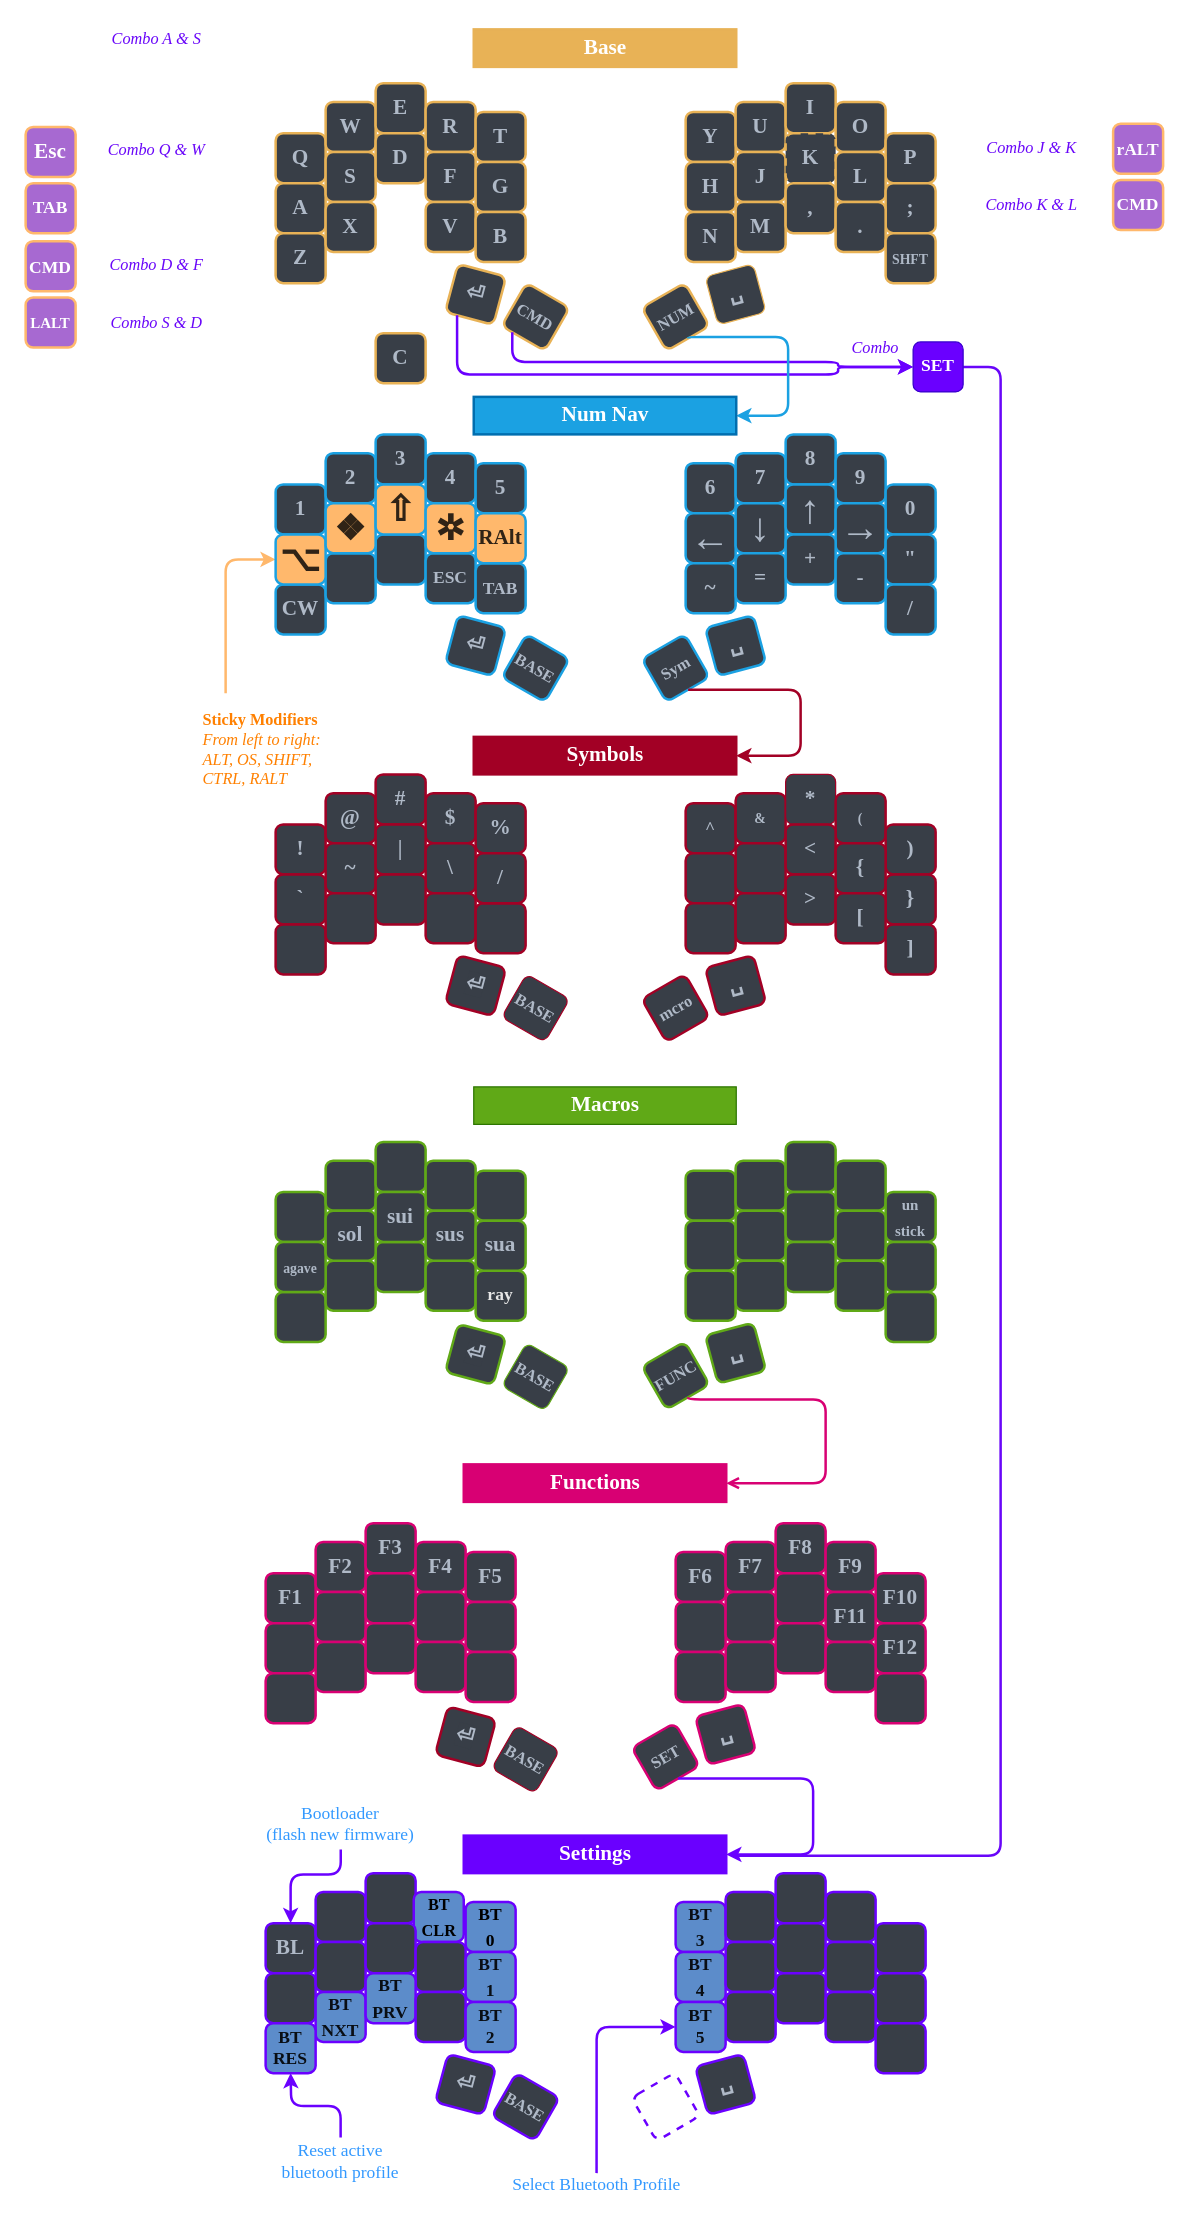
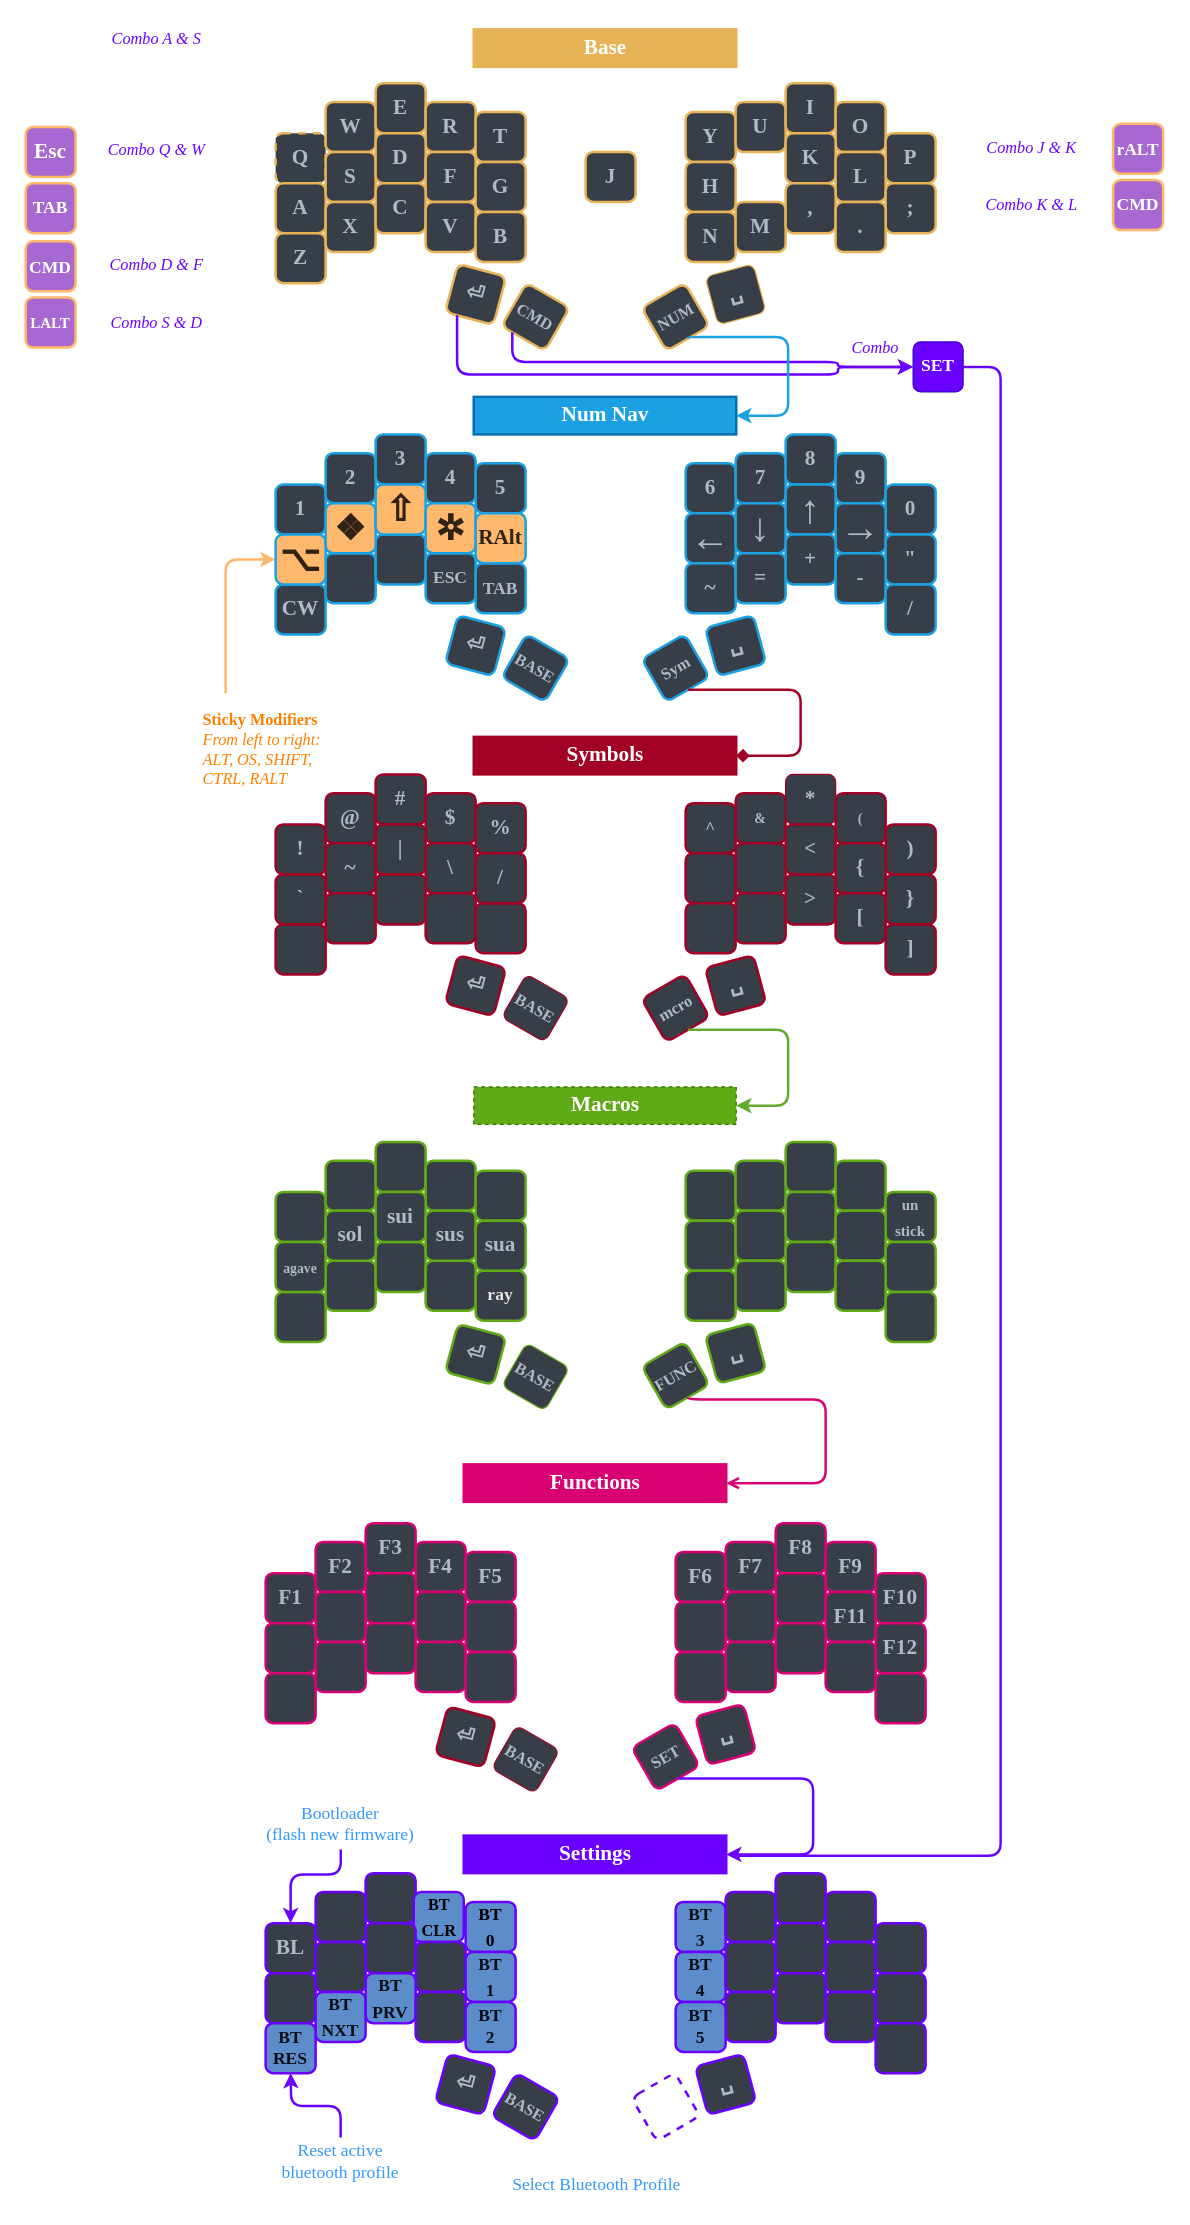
(301, 158) -> (301, 158)
(811, 158) -> (811, 158)
(761, 177) -> (611, 177)
(911, 258) -> none
(401, 358) -> (401, 208)
(749, 756) -> (749, 756)
none -> (788, 1038)
(605, 1106) -> (605, 1106)
(597, 2072) -> none
